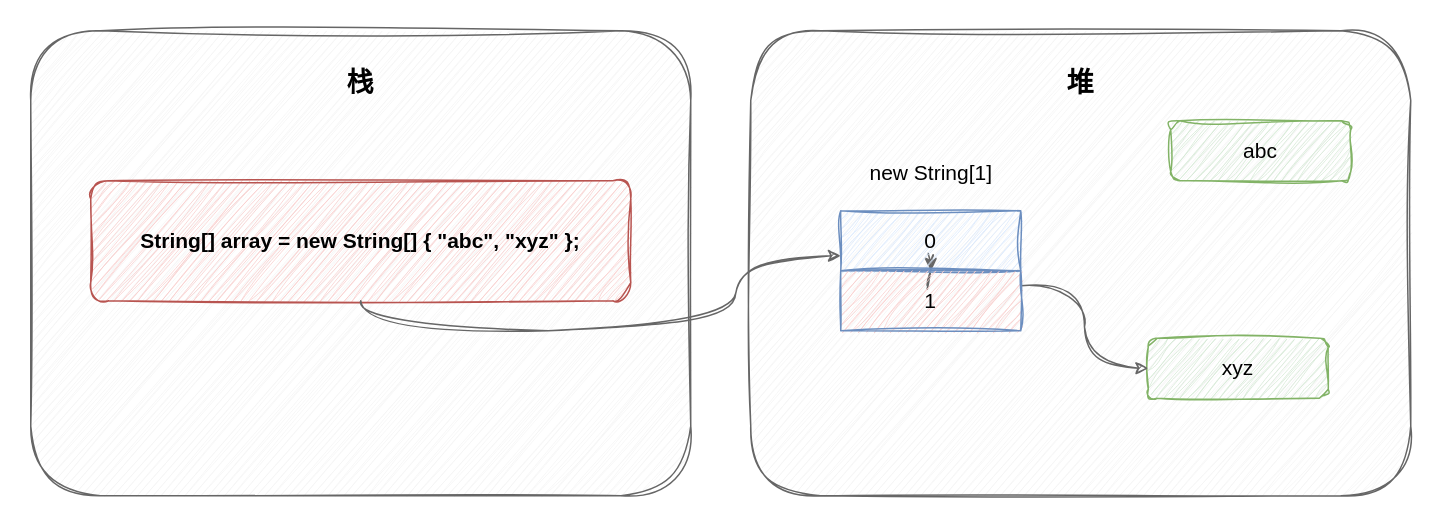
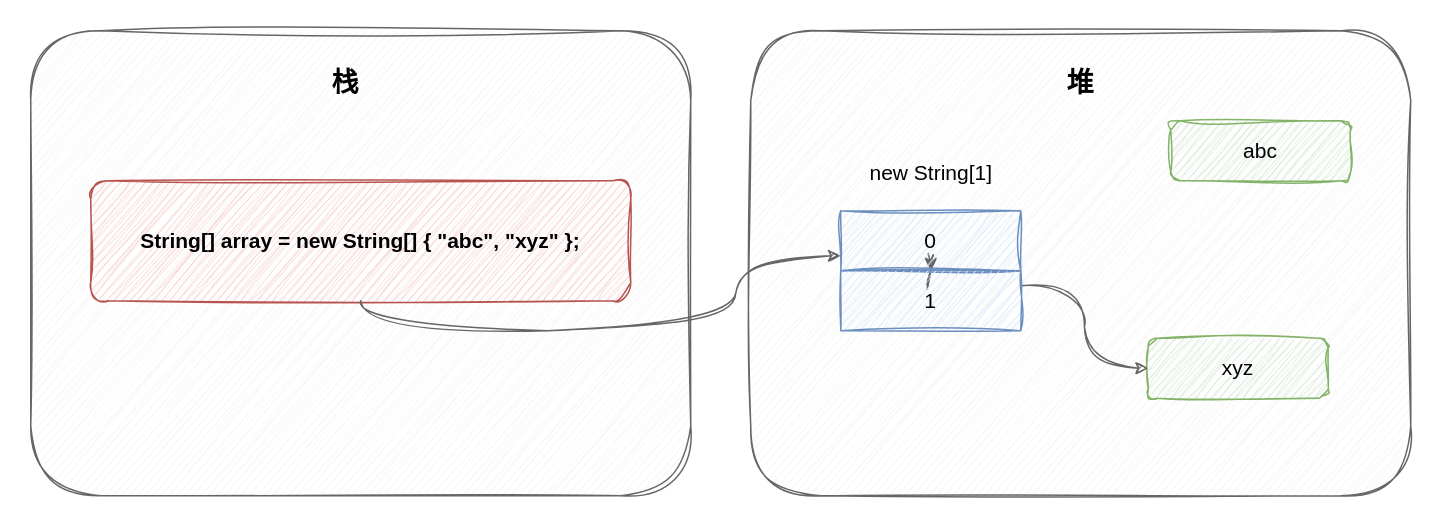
(361, 83) -> (346, 83)
(931, 301) -> (931, 301)
